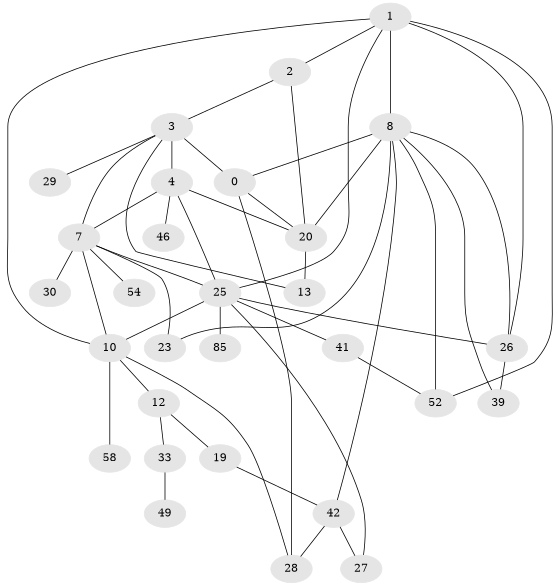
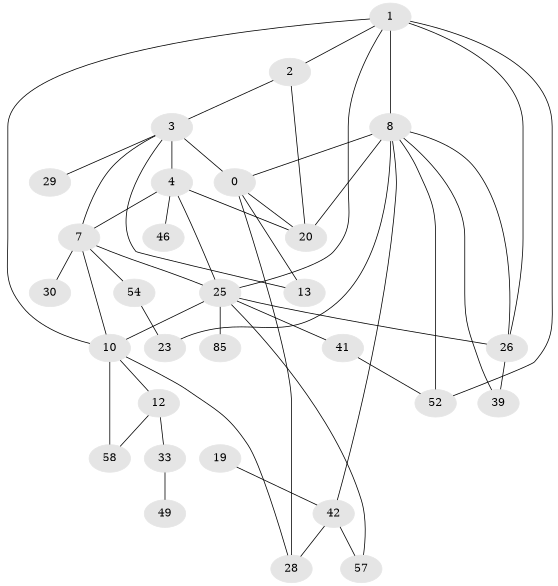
(305, 262) -> (270, 238)
(155, 274) -> (150, 321)
(190, 431) -> (134, 431)
(361, 569) -> (361, 569)
